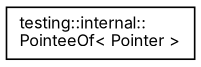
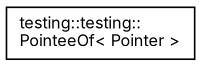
(101, 33) -> (101, 33)
